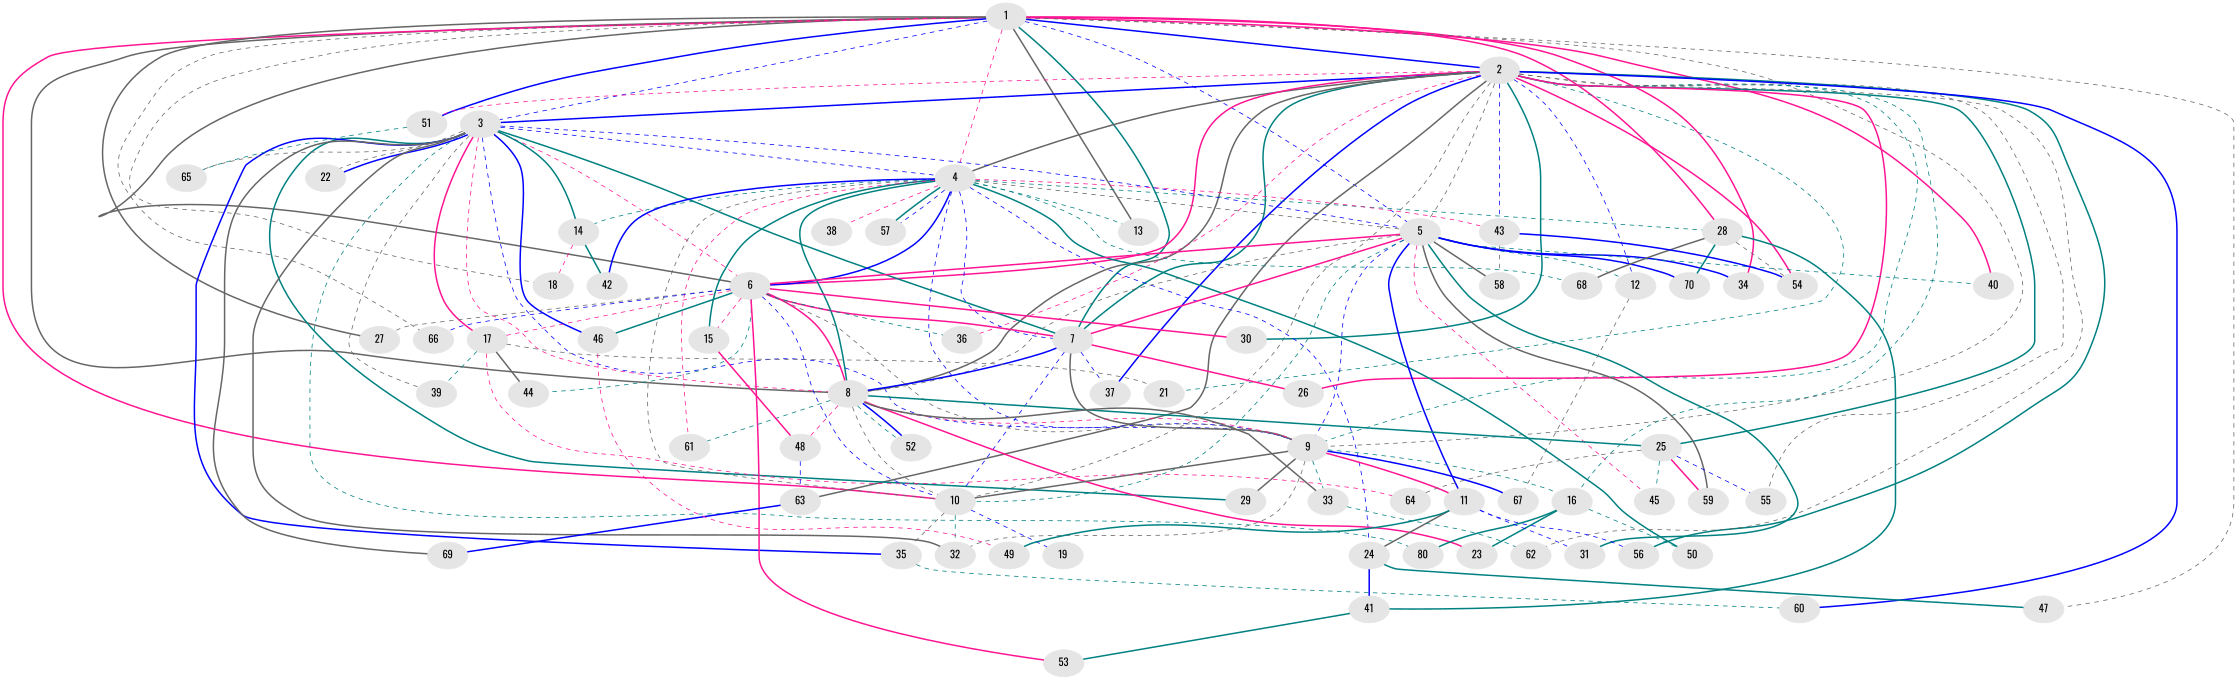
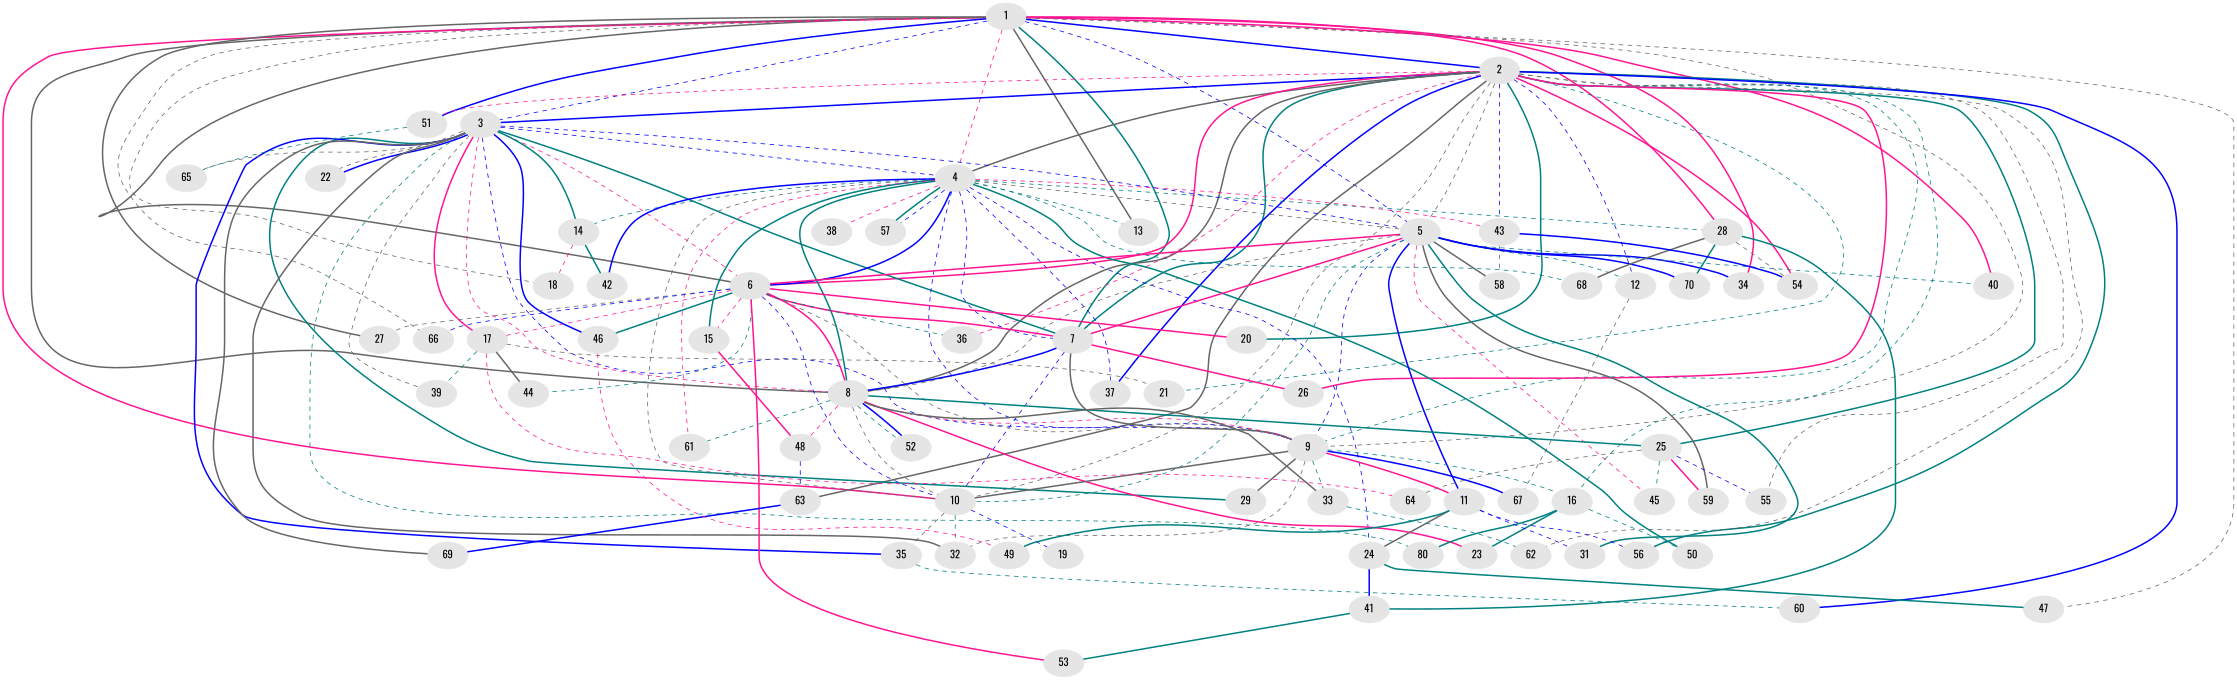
(1246, 340) -> (1246, 340)
(1091, 367) -> (1055, 276)
